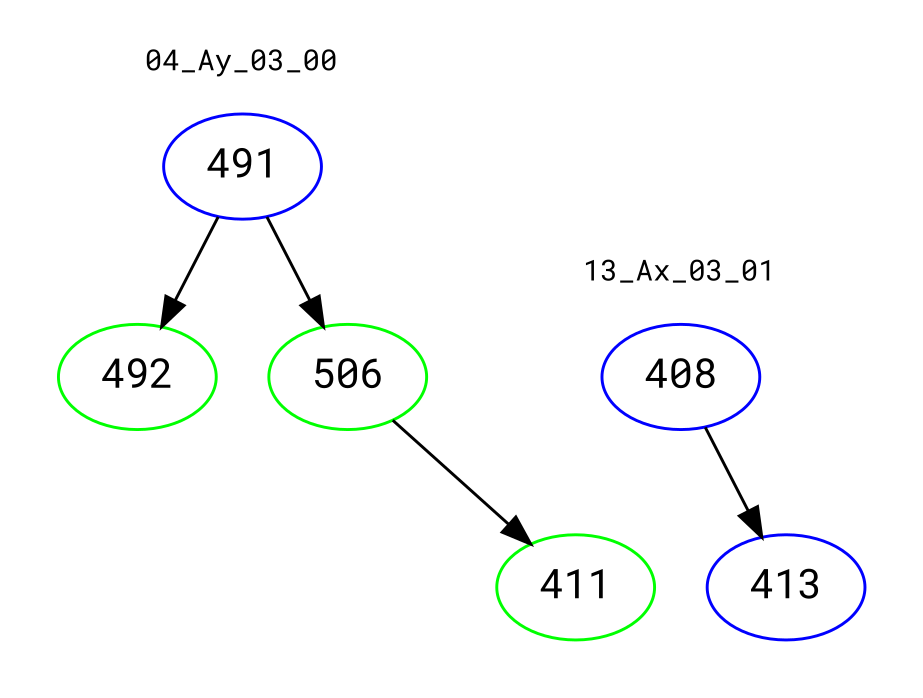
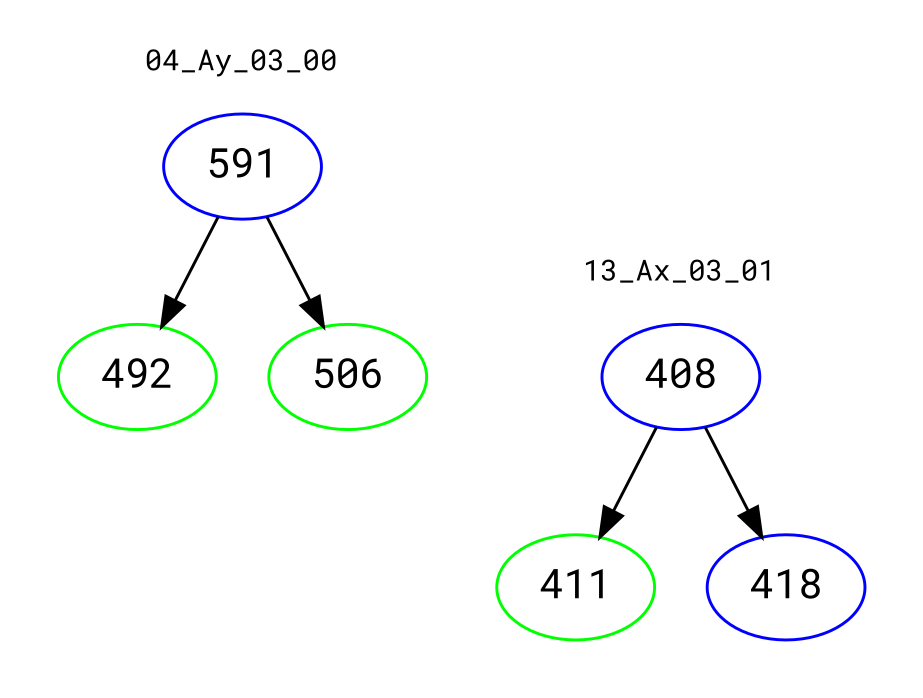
(243, 167) -> (243, 167)
(451, 472) -> (635, 469)
(786, 587) -> (786, 587)
